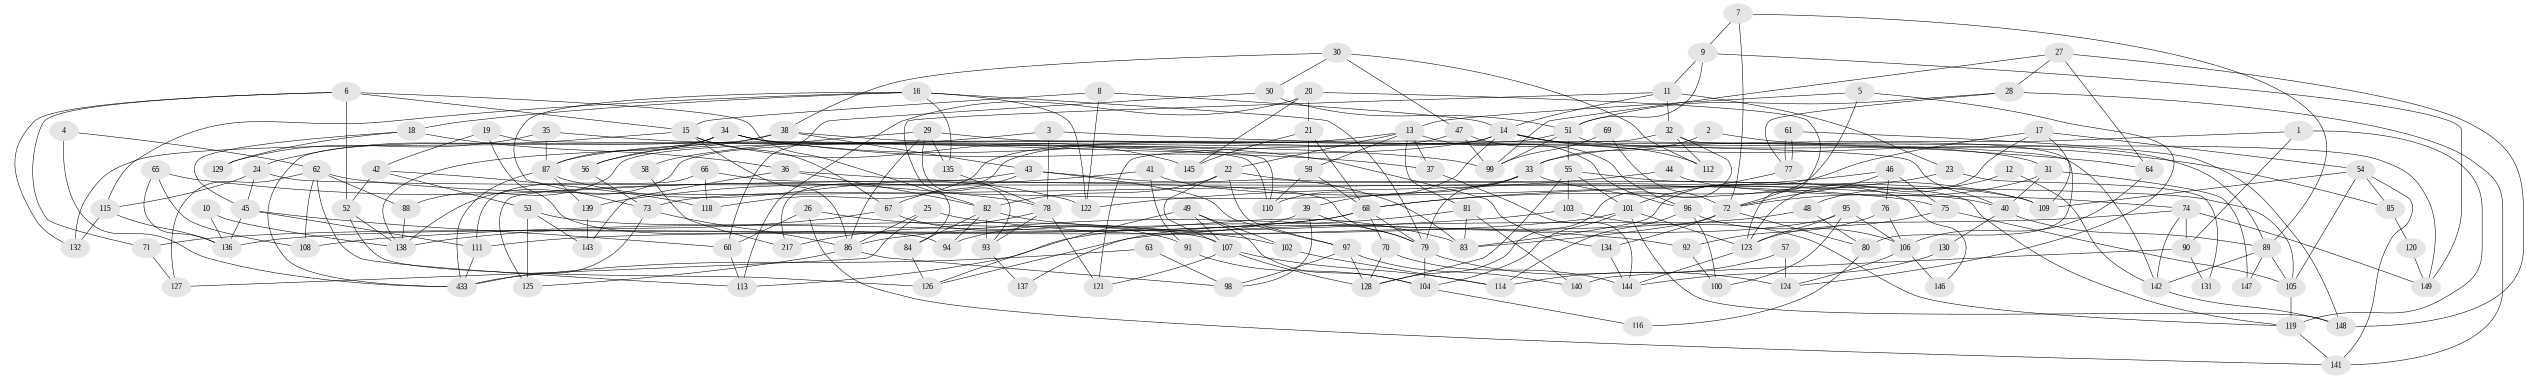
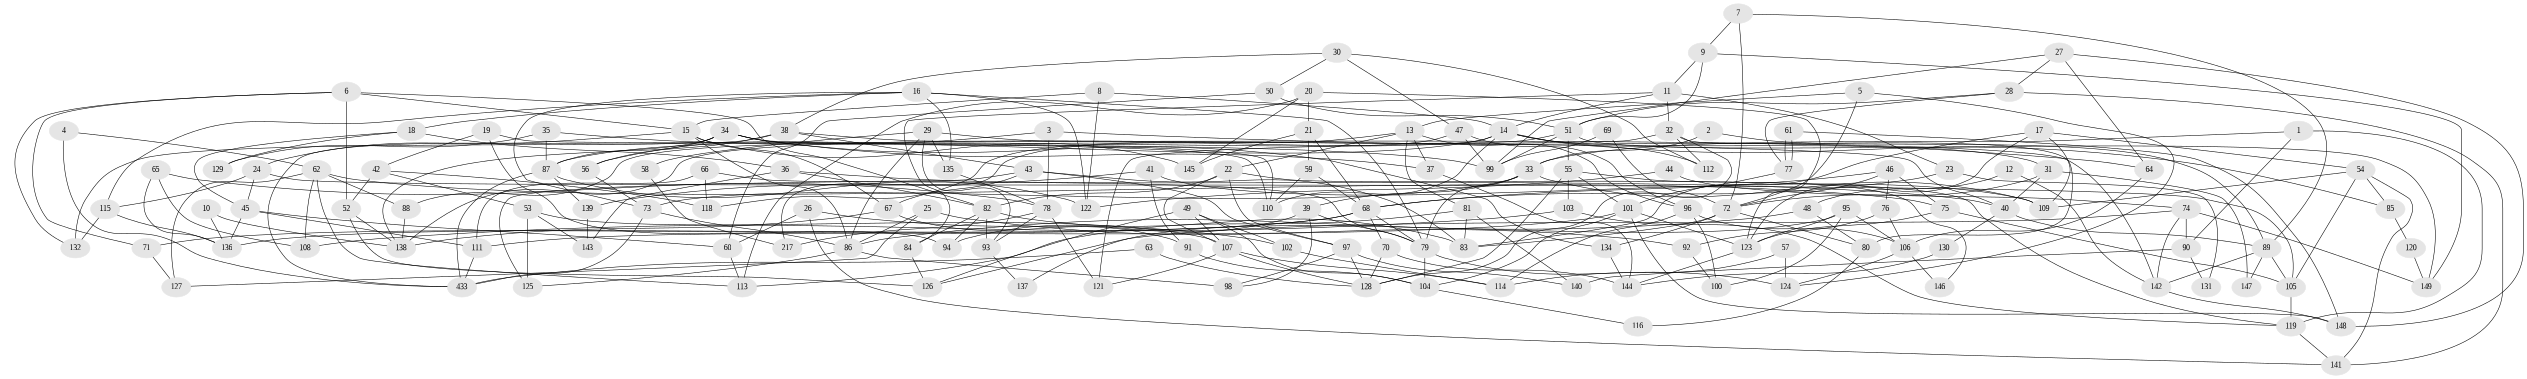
(1344, 156) -> none
(1190, 268) -> (1250, 276)
